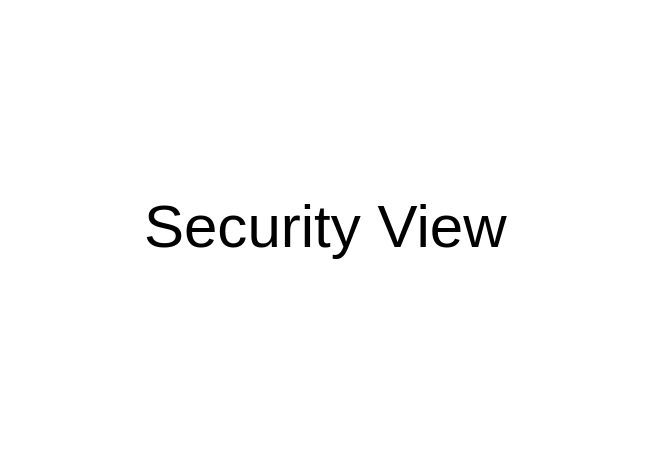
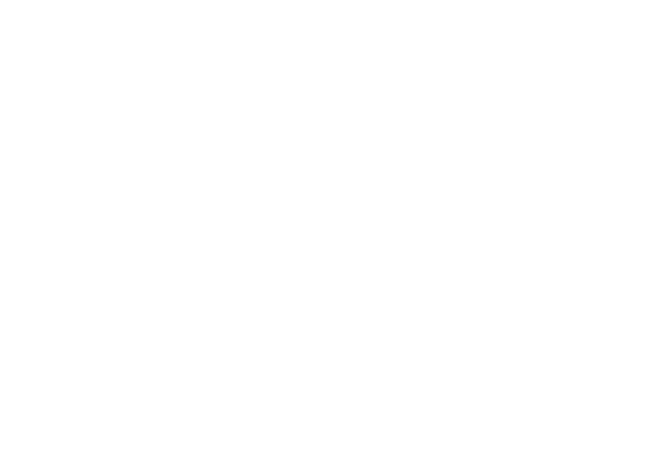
(326, 226) -> none
